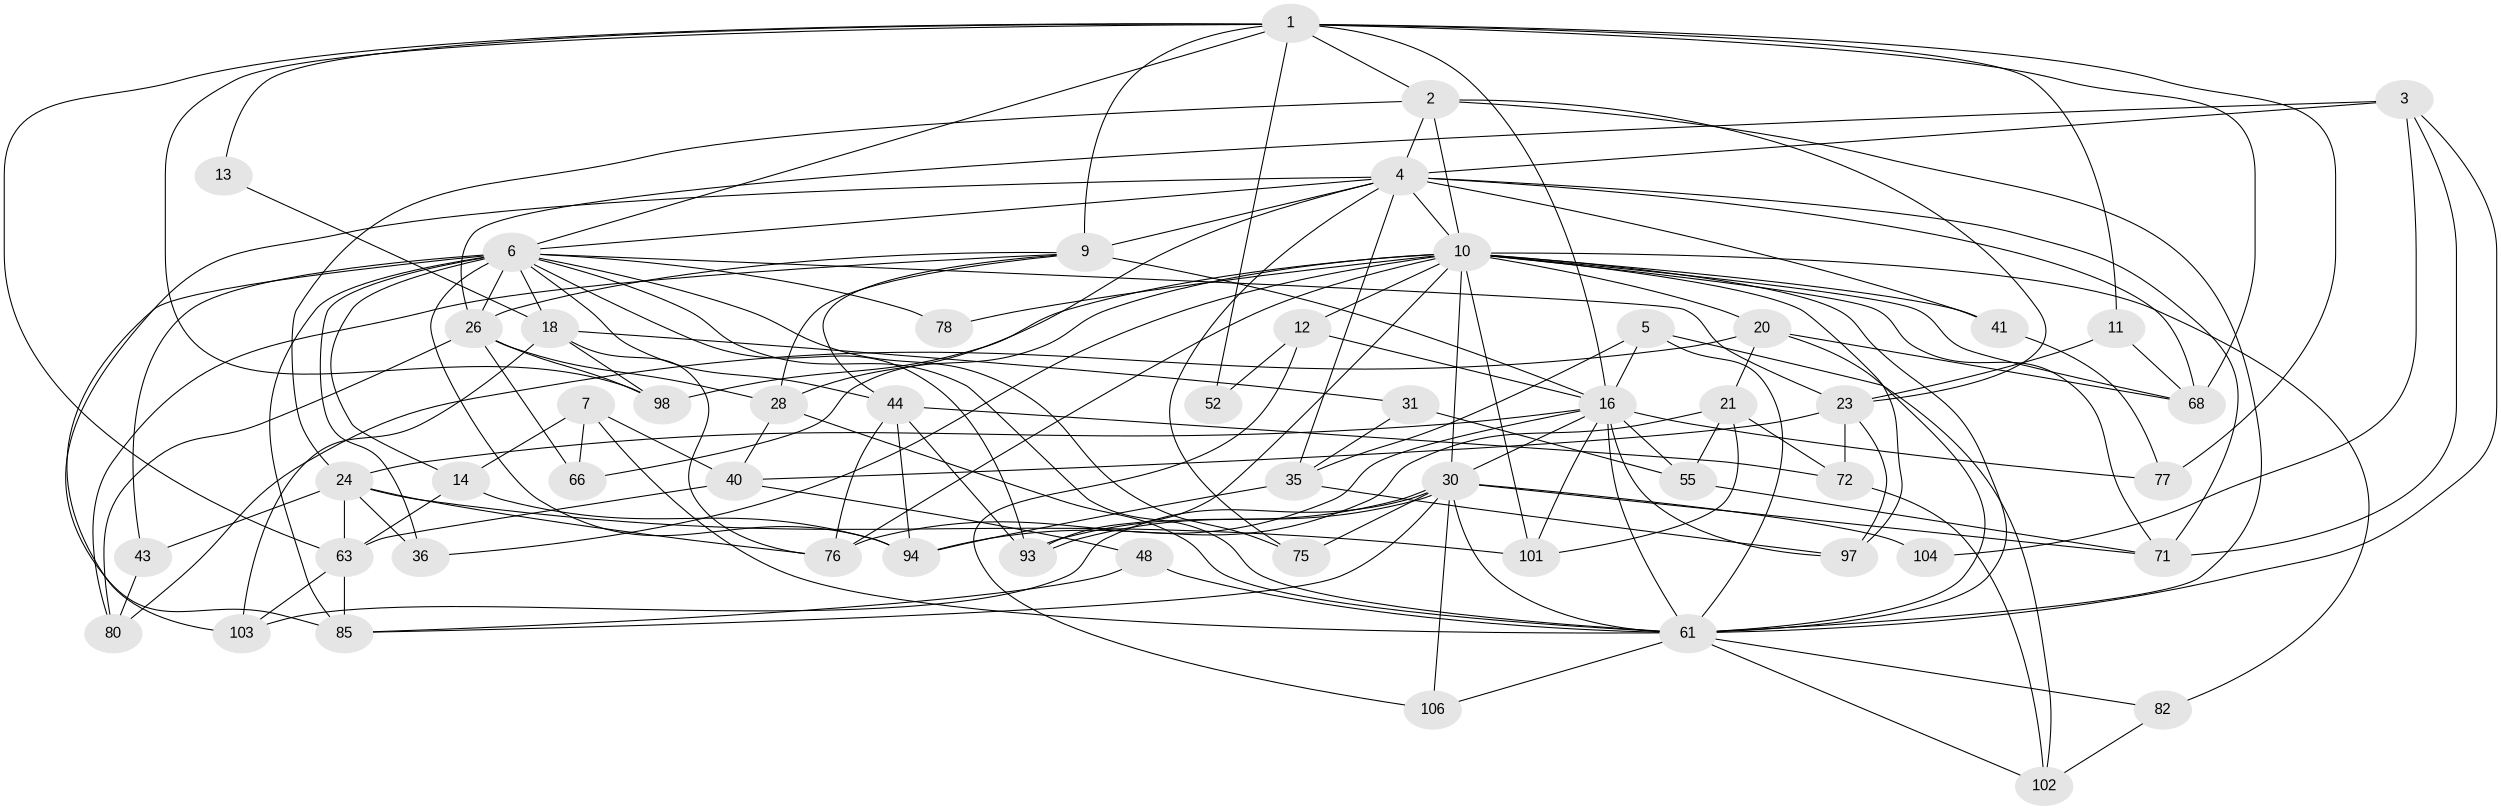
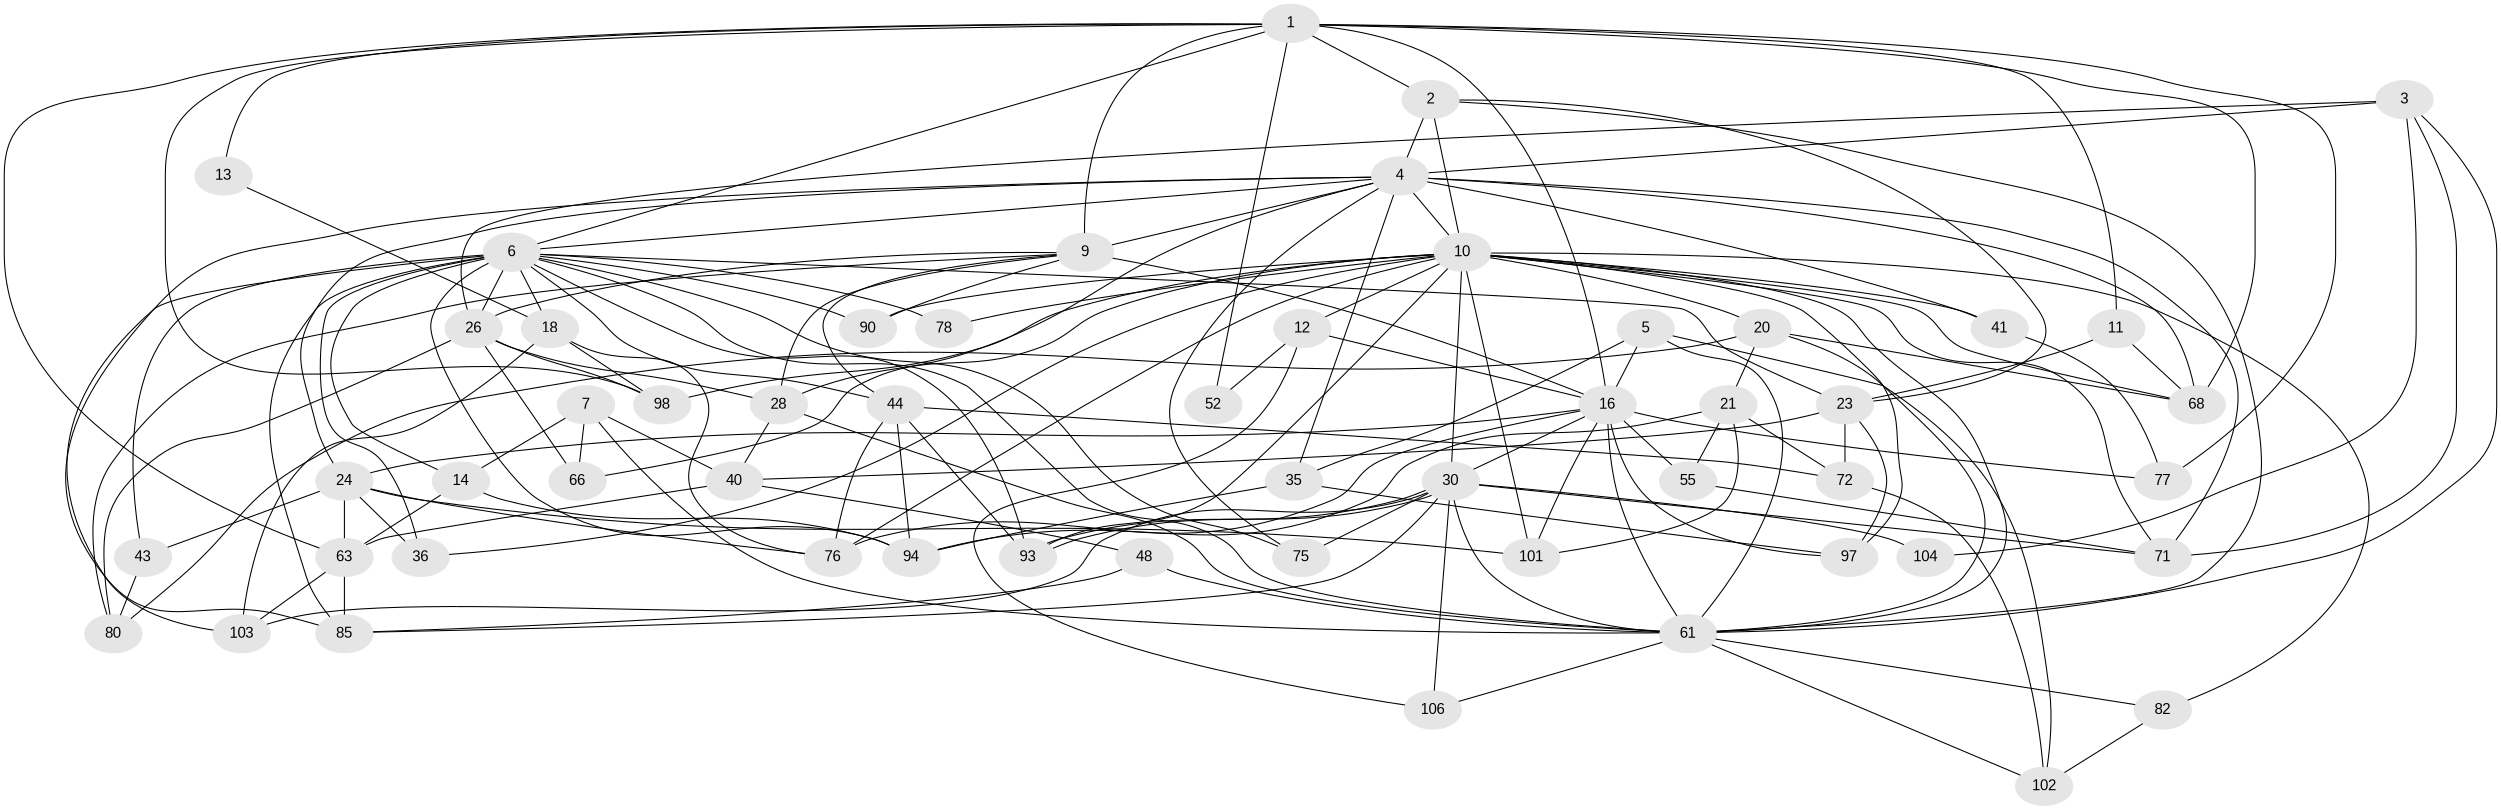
(742, 142) -> (625, 210)
none -> (868, 329)
(1410, 405) -> none
